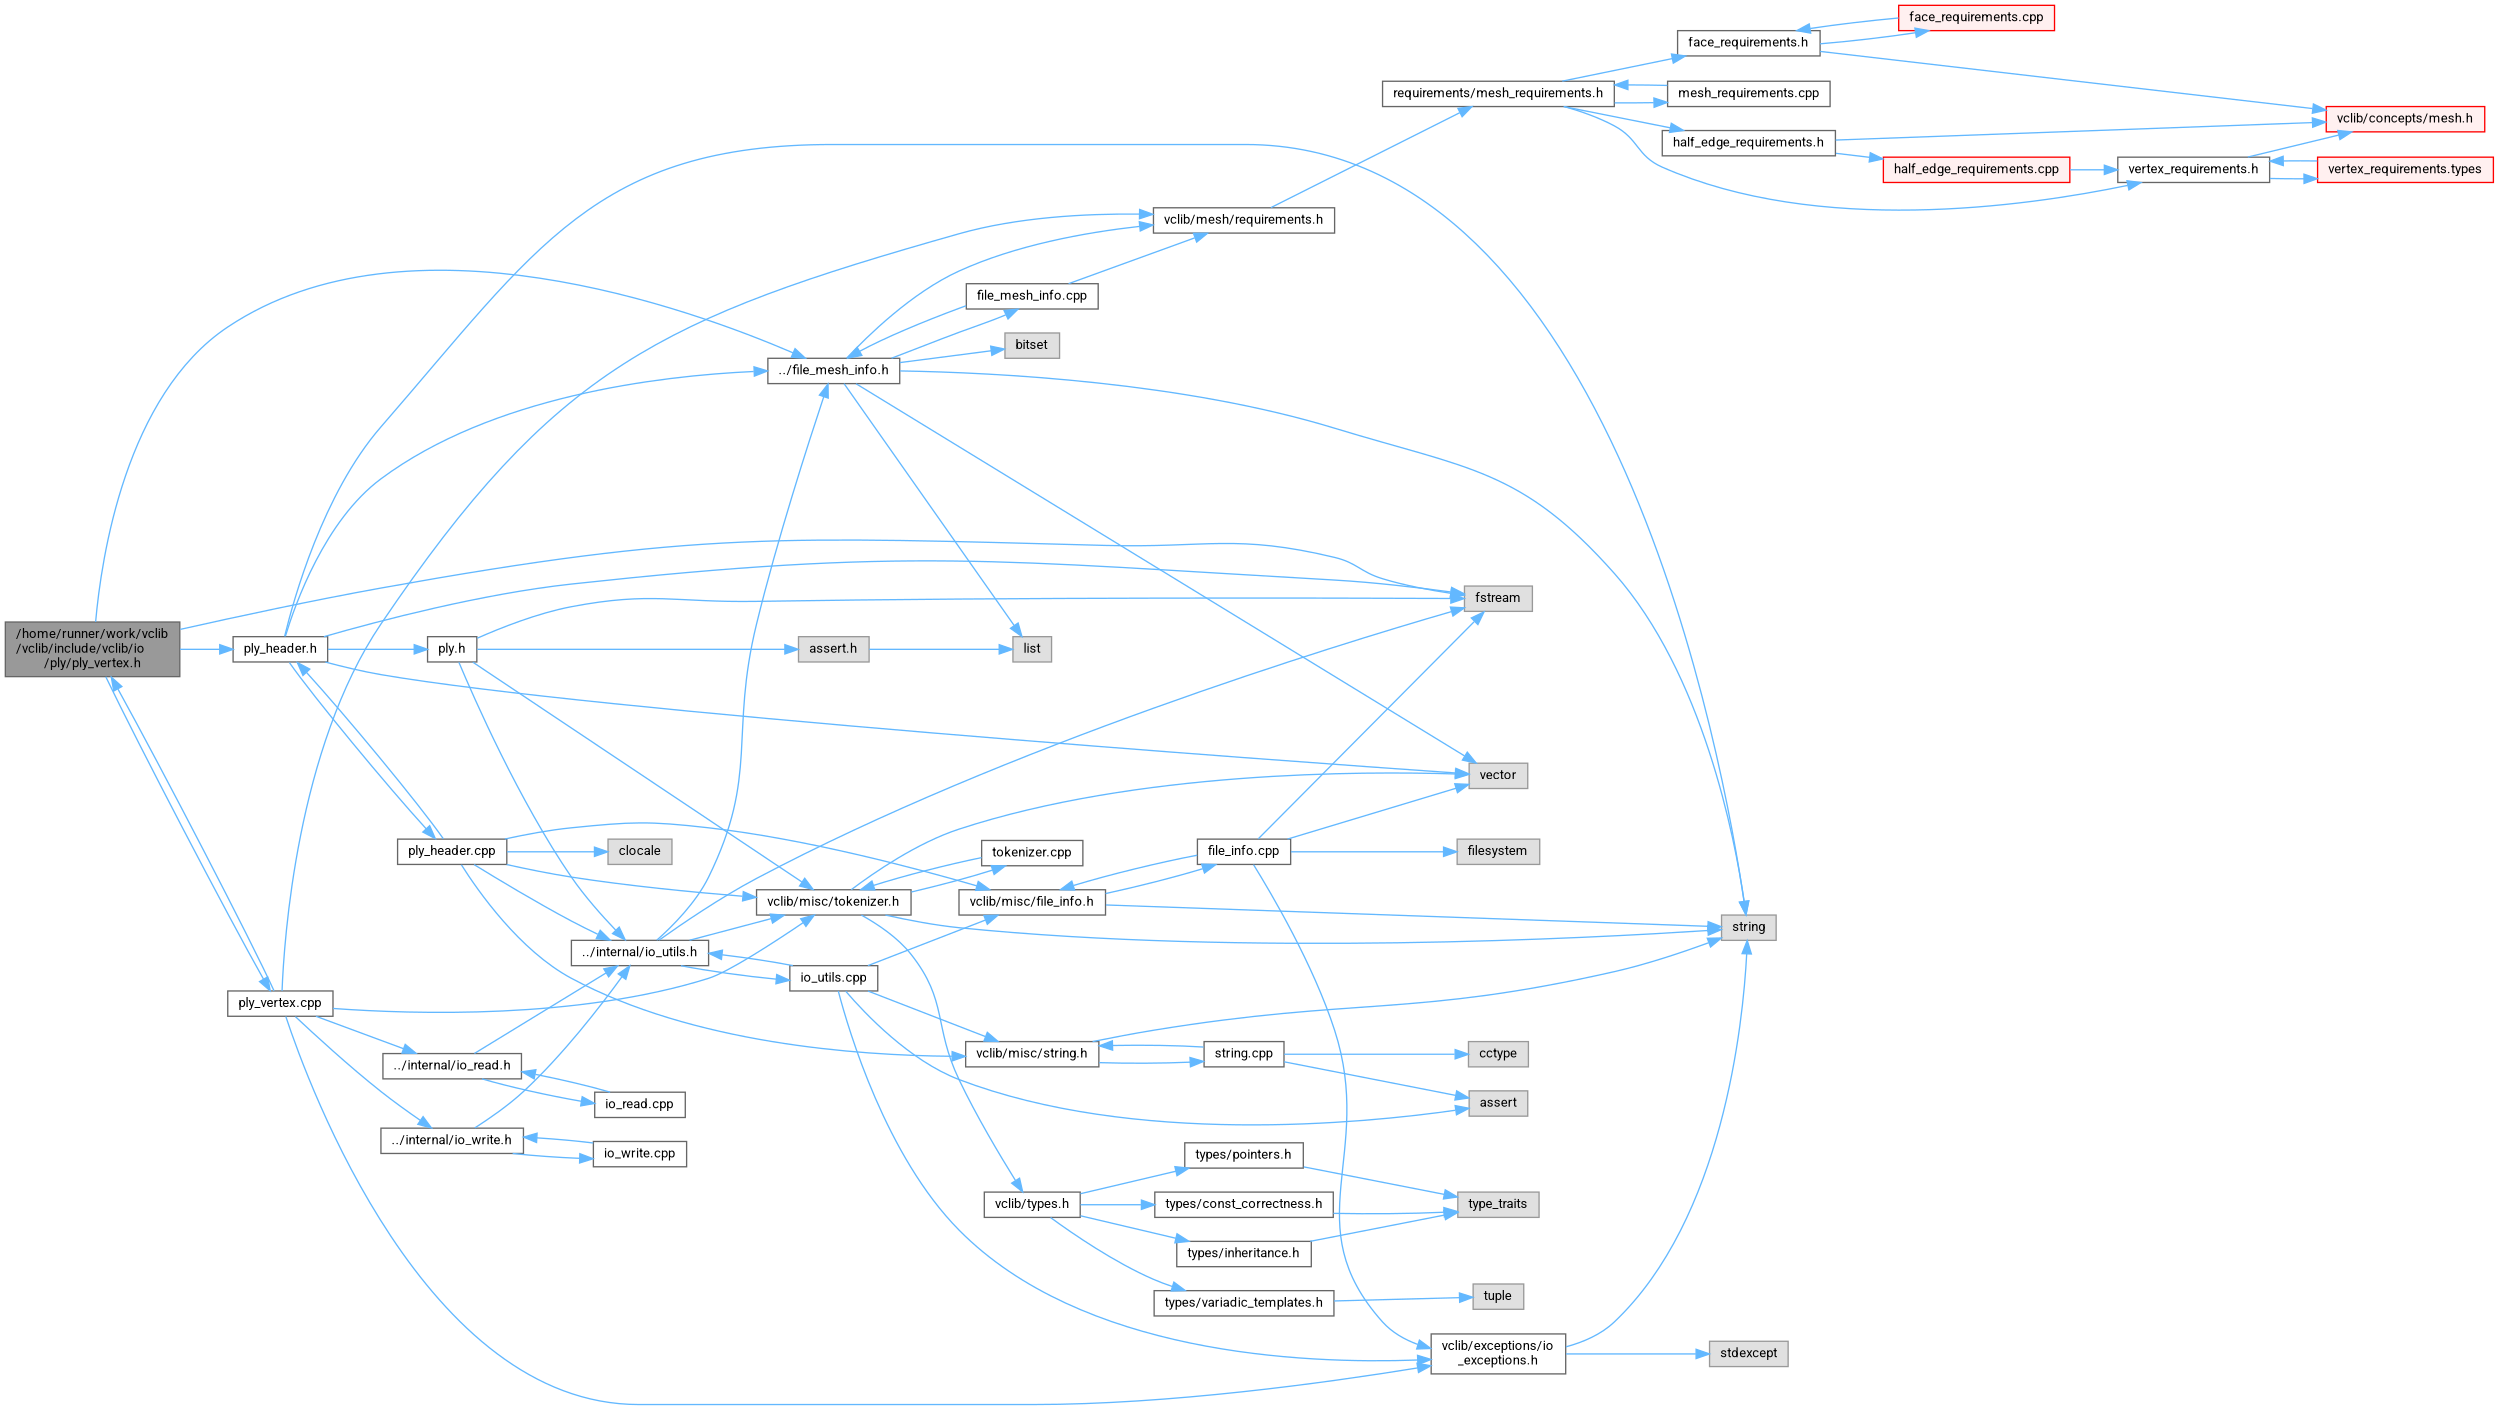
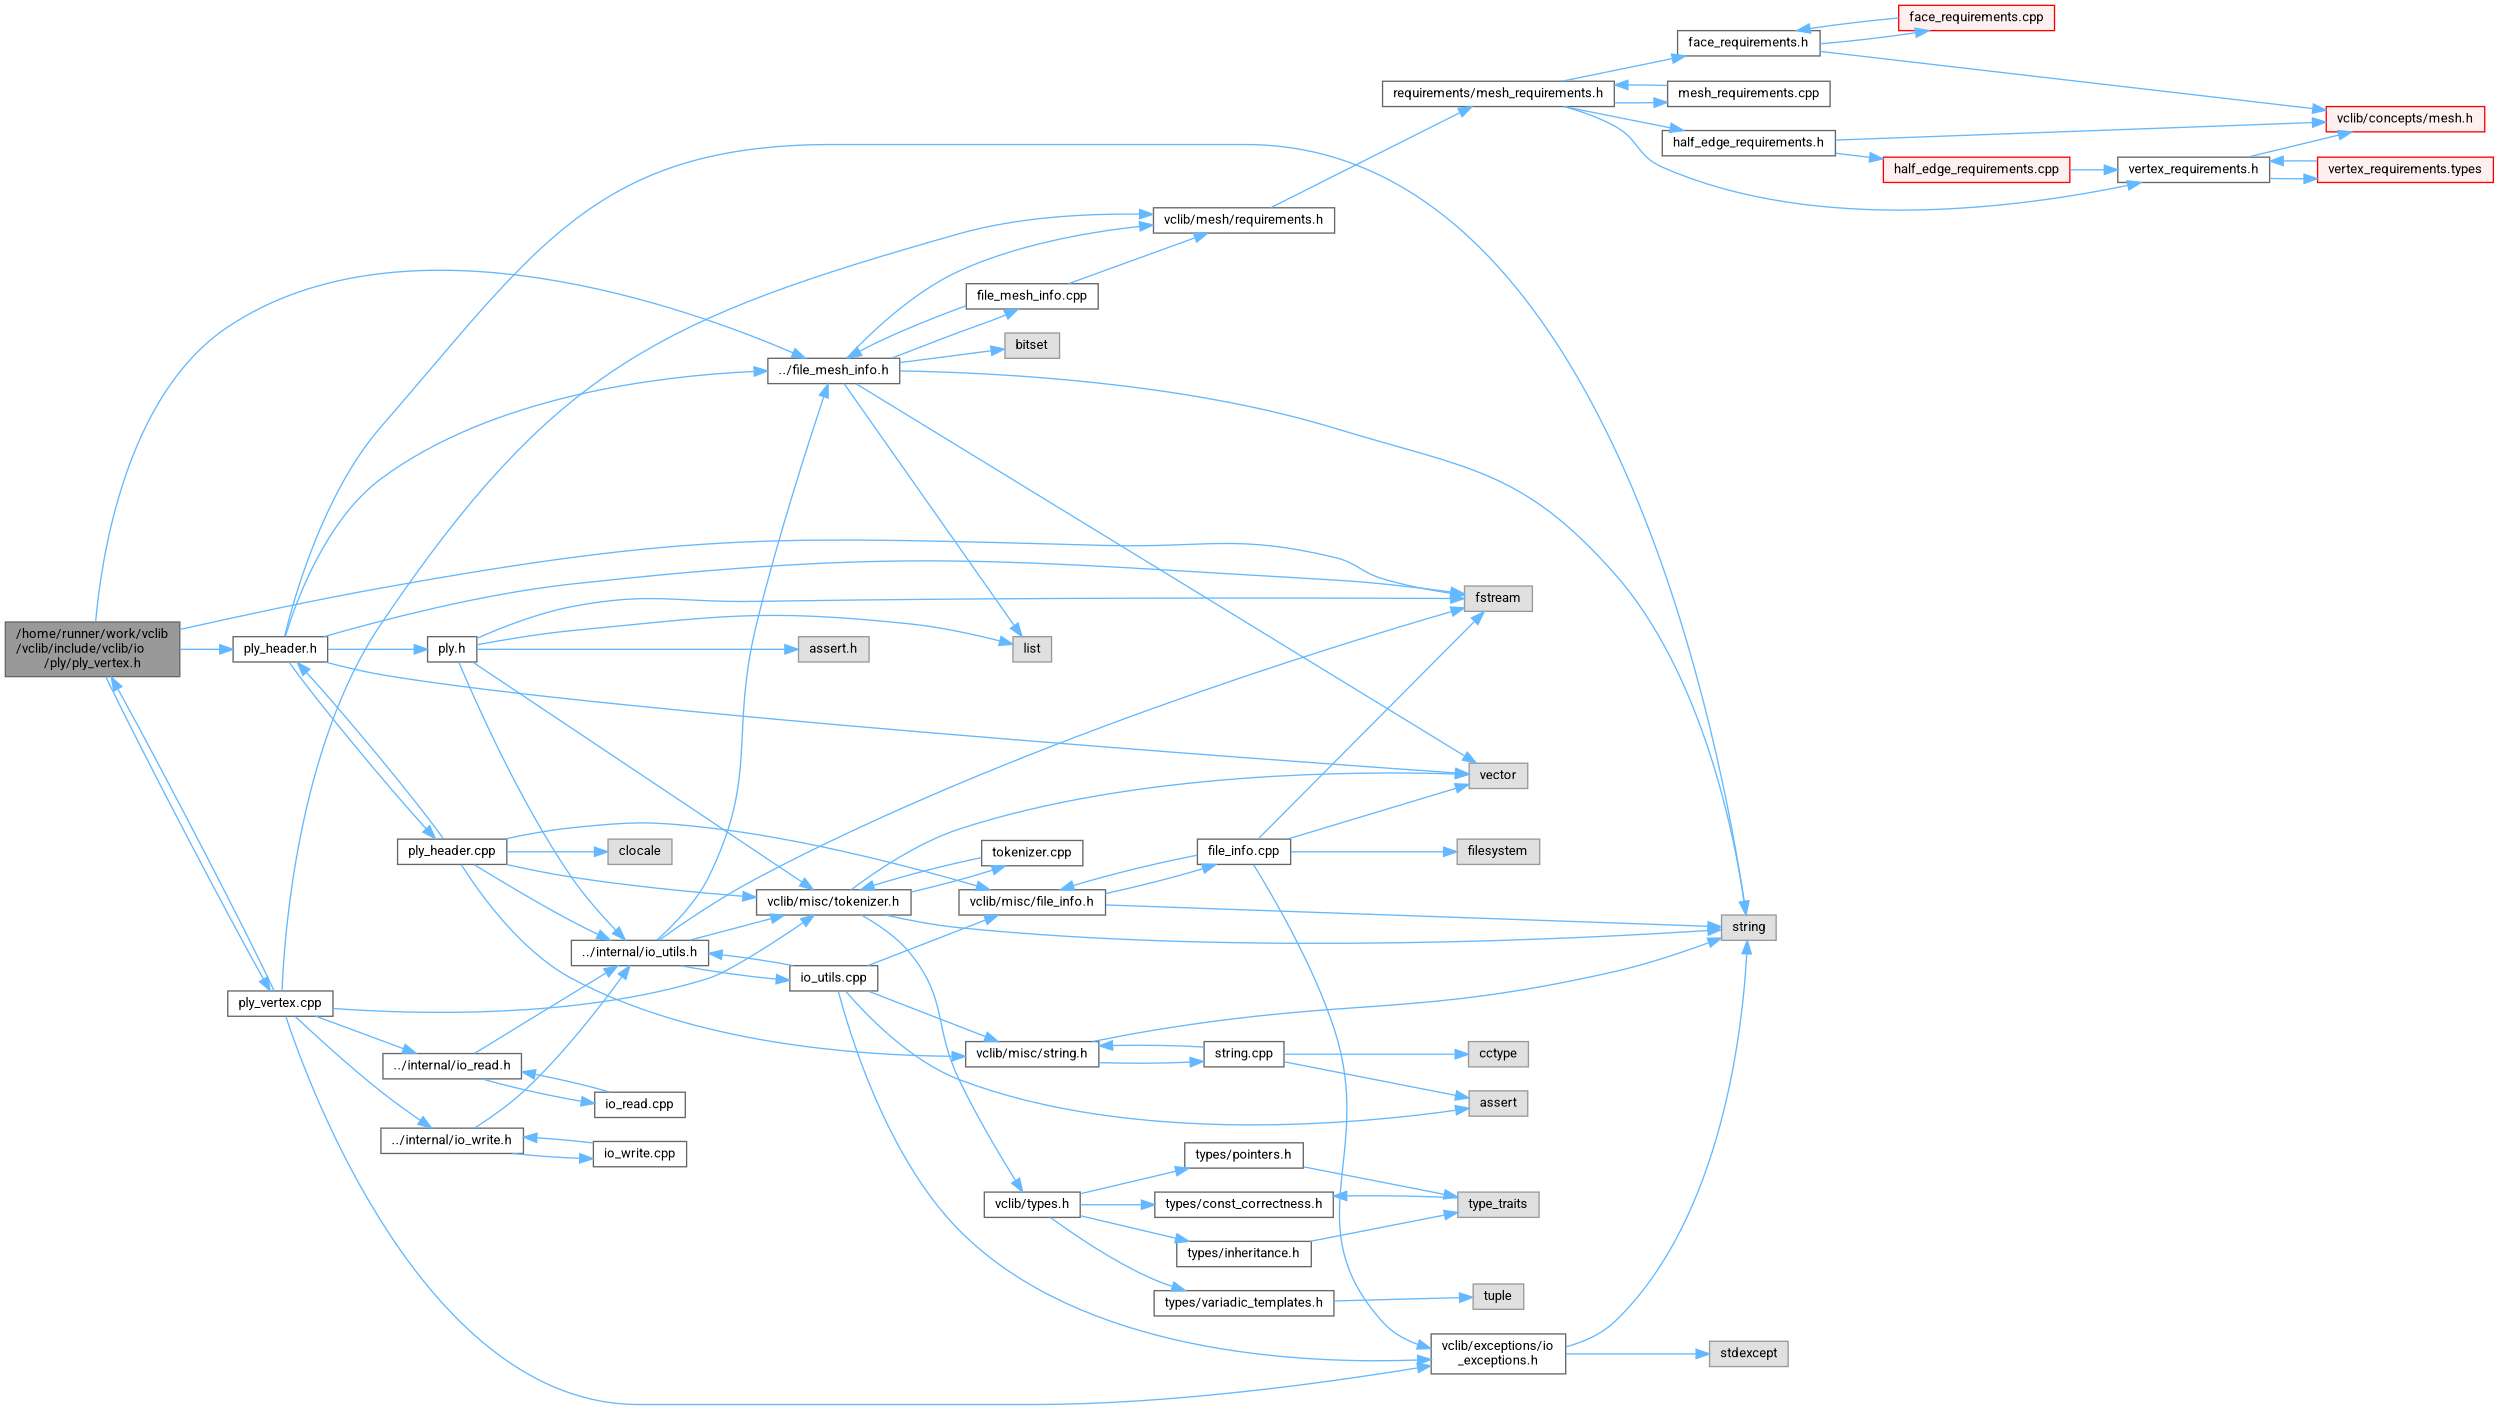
(934, 649) -> (738, 616)
(1389, 1214) -> (1402, 1196)
